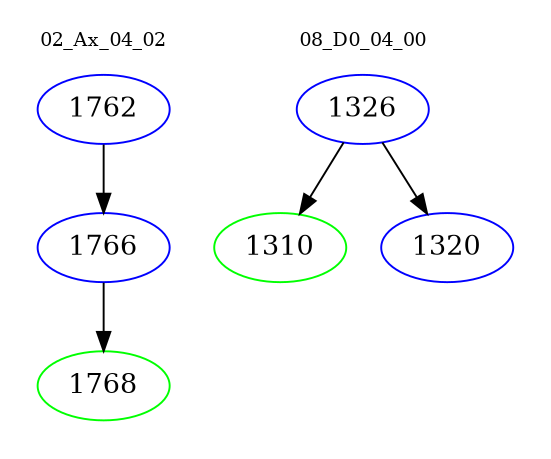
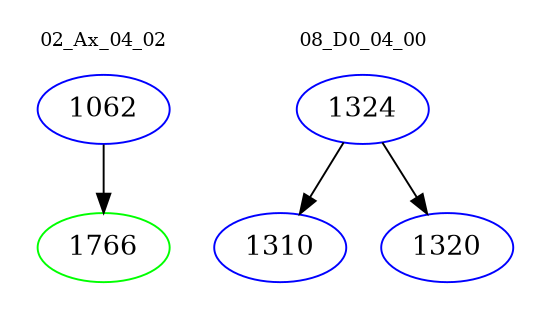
(104, 109) -> (104, 109)
(363, 109) -> (363, 109)
(104, 248) -> (104, 248)
(280, 248) -> (280, 248)
(104, 386) -> none
